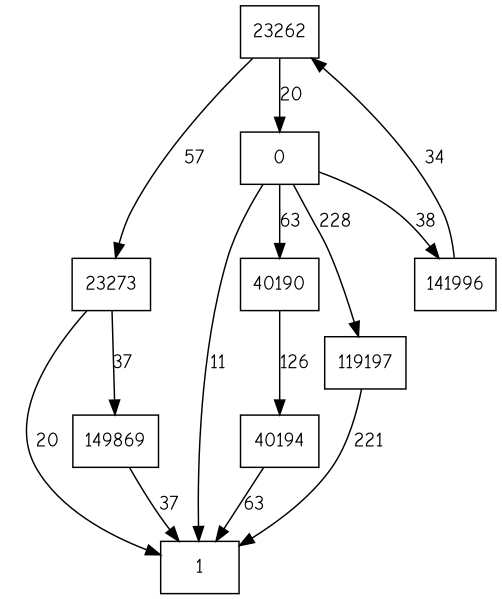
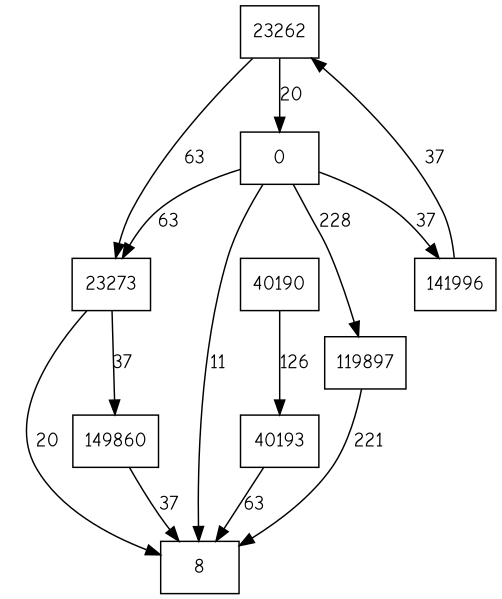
(195, 158) -> (195, 158)
(435, 158) -> (435, 158)
(280, 214) -> (177, 197)
(426, 221) -> (426, 221)
(365, 363) -> (365, 363)
(116, 441) -> (116, 441)
(280, 441) -> (280, 441)
(200, 567) -> (200, 567)
